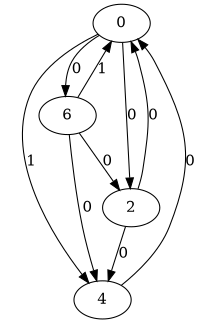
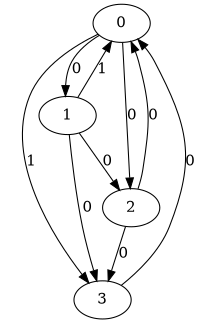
(68, 116) -> (68, 116)
(103, 300) -> (103, 300)
